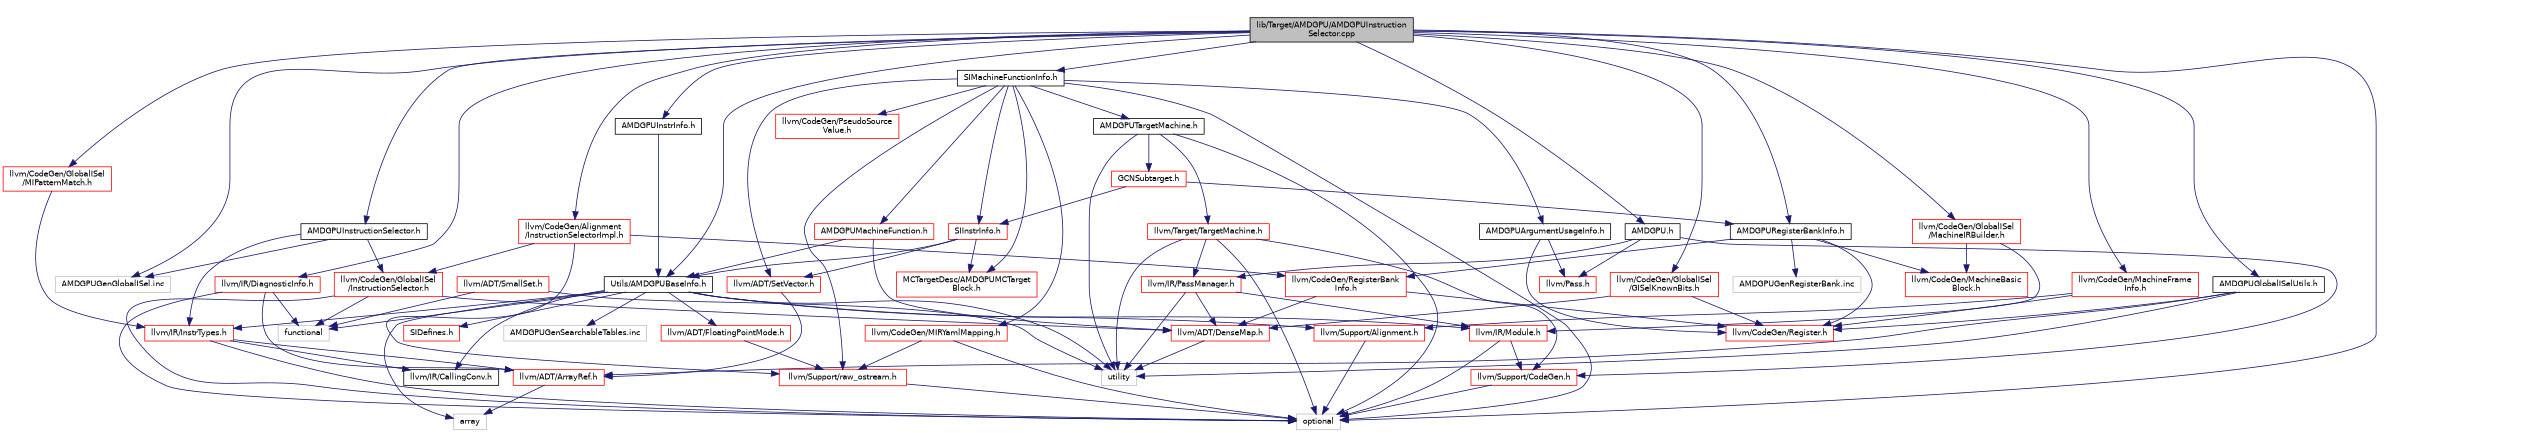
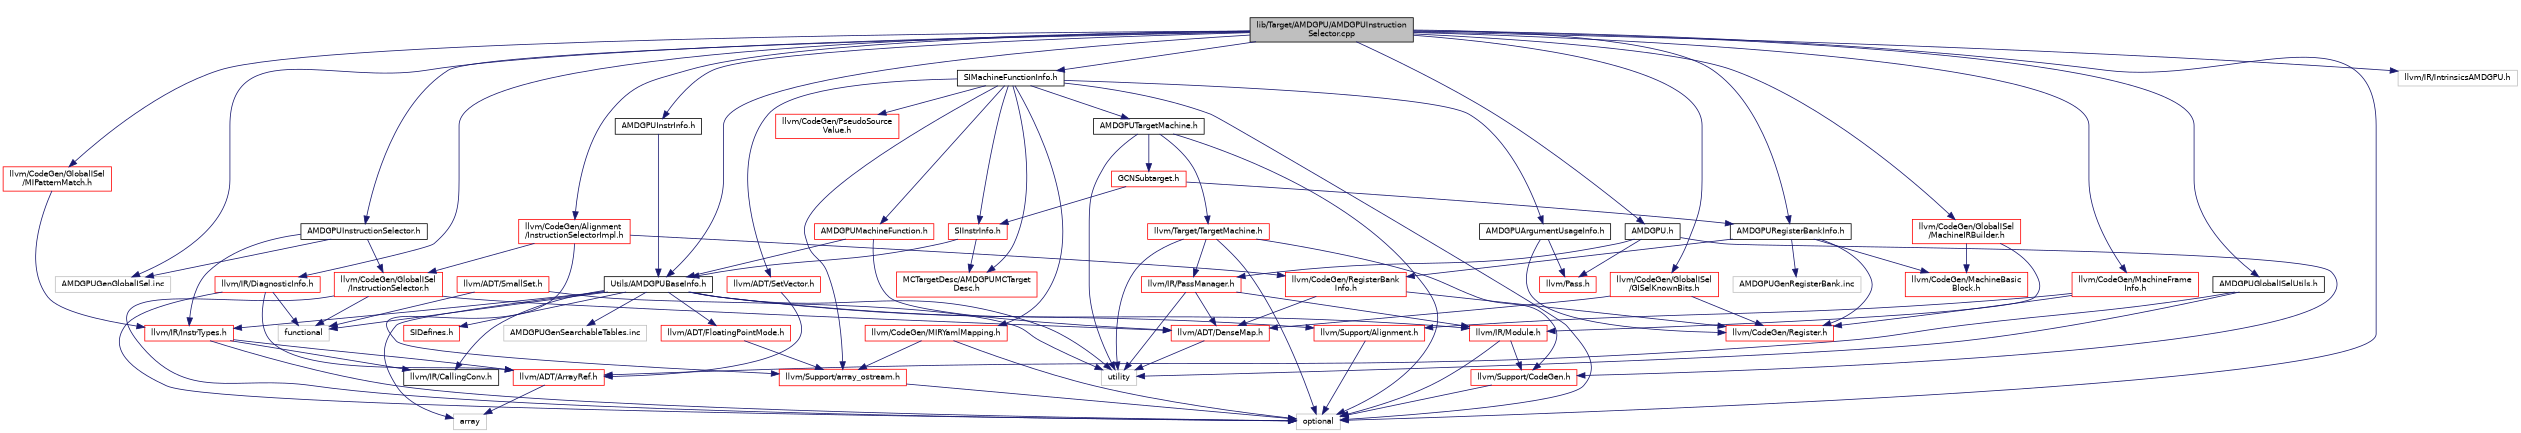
none -> (2458, 78)
(867, 263) -> none
(967, 285) -> (967, 285)
(1950, 322) -> none
(843, 378) -> (843, 378)
